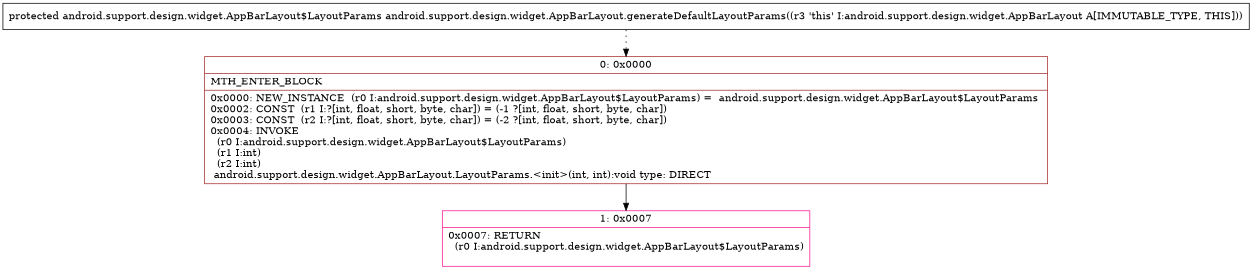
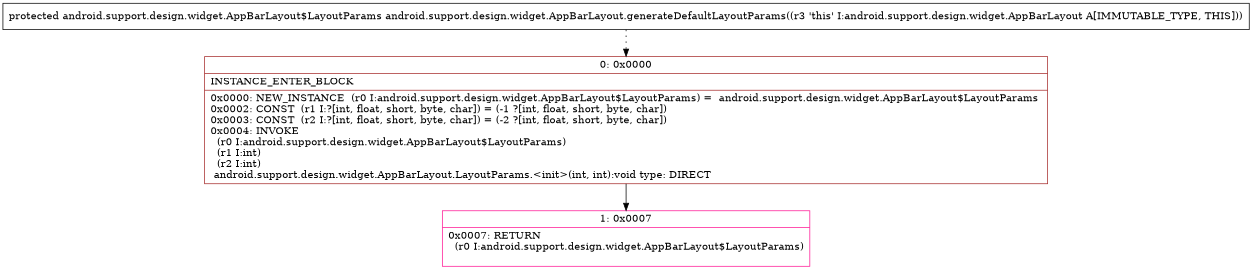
(267, 81) -> (282, 81)
